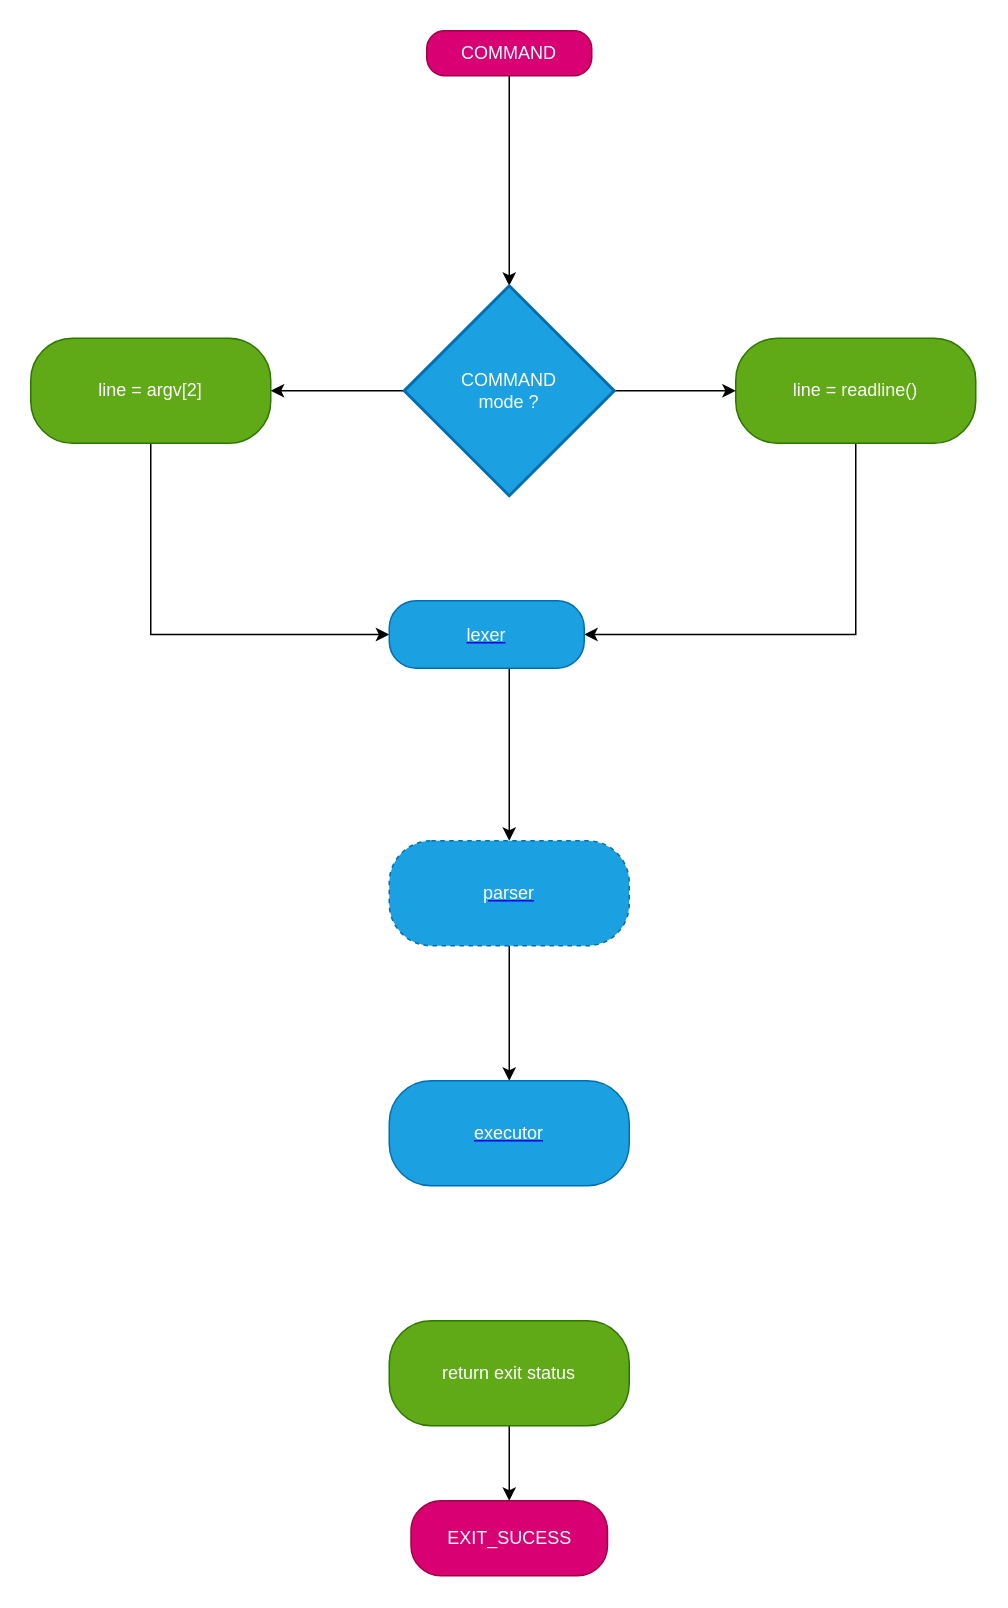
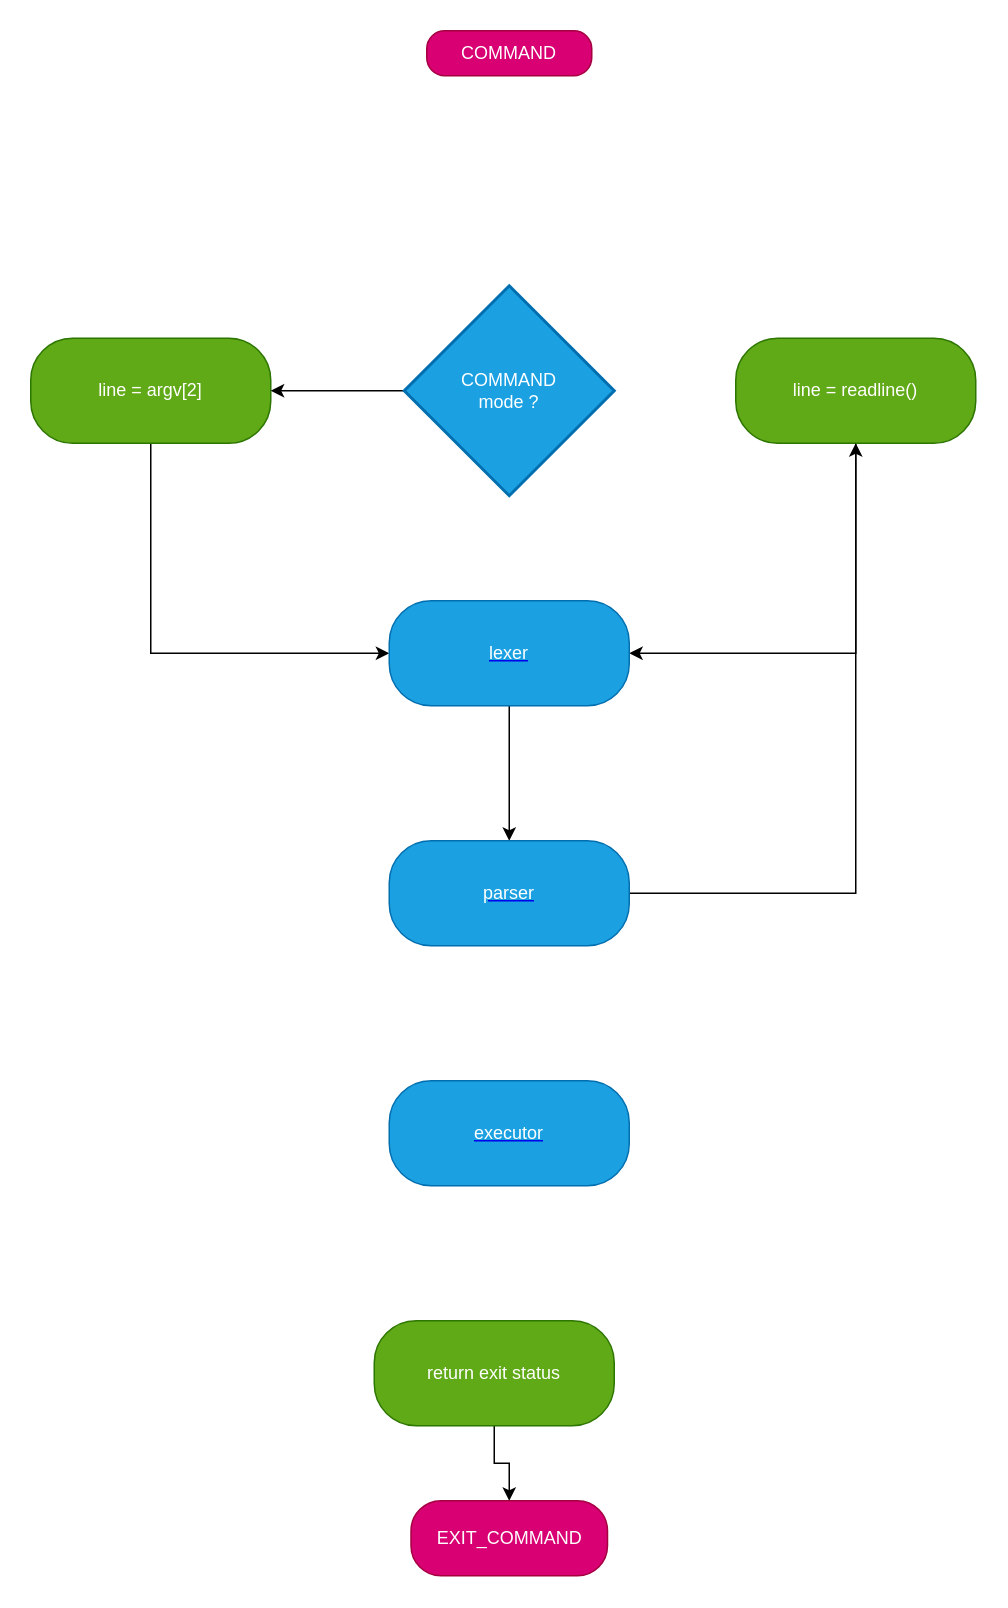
(509, 176) -> none
(670, 391) -> none
(487, 635) -> (509, 653)
(509, 893) -> (509, 893)
(509, 1008) -> (856, 887)
(509, 1373) -> (494, 1373)
(510, 1538) -> (510, 1538)
